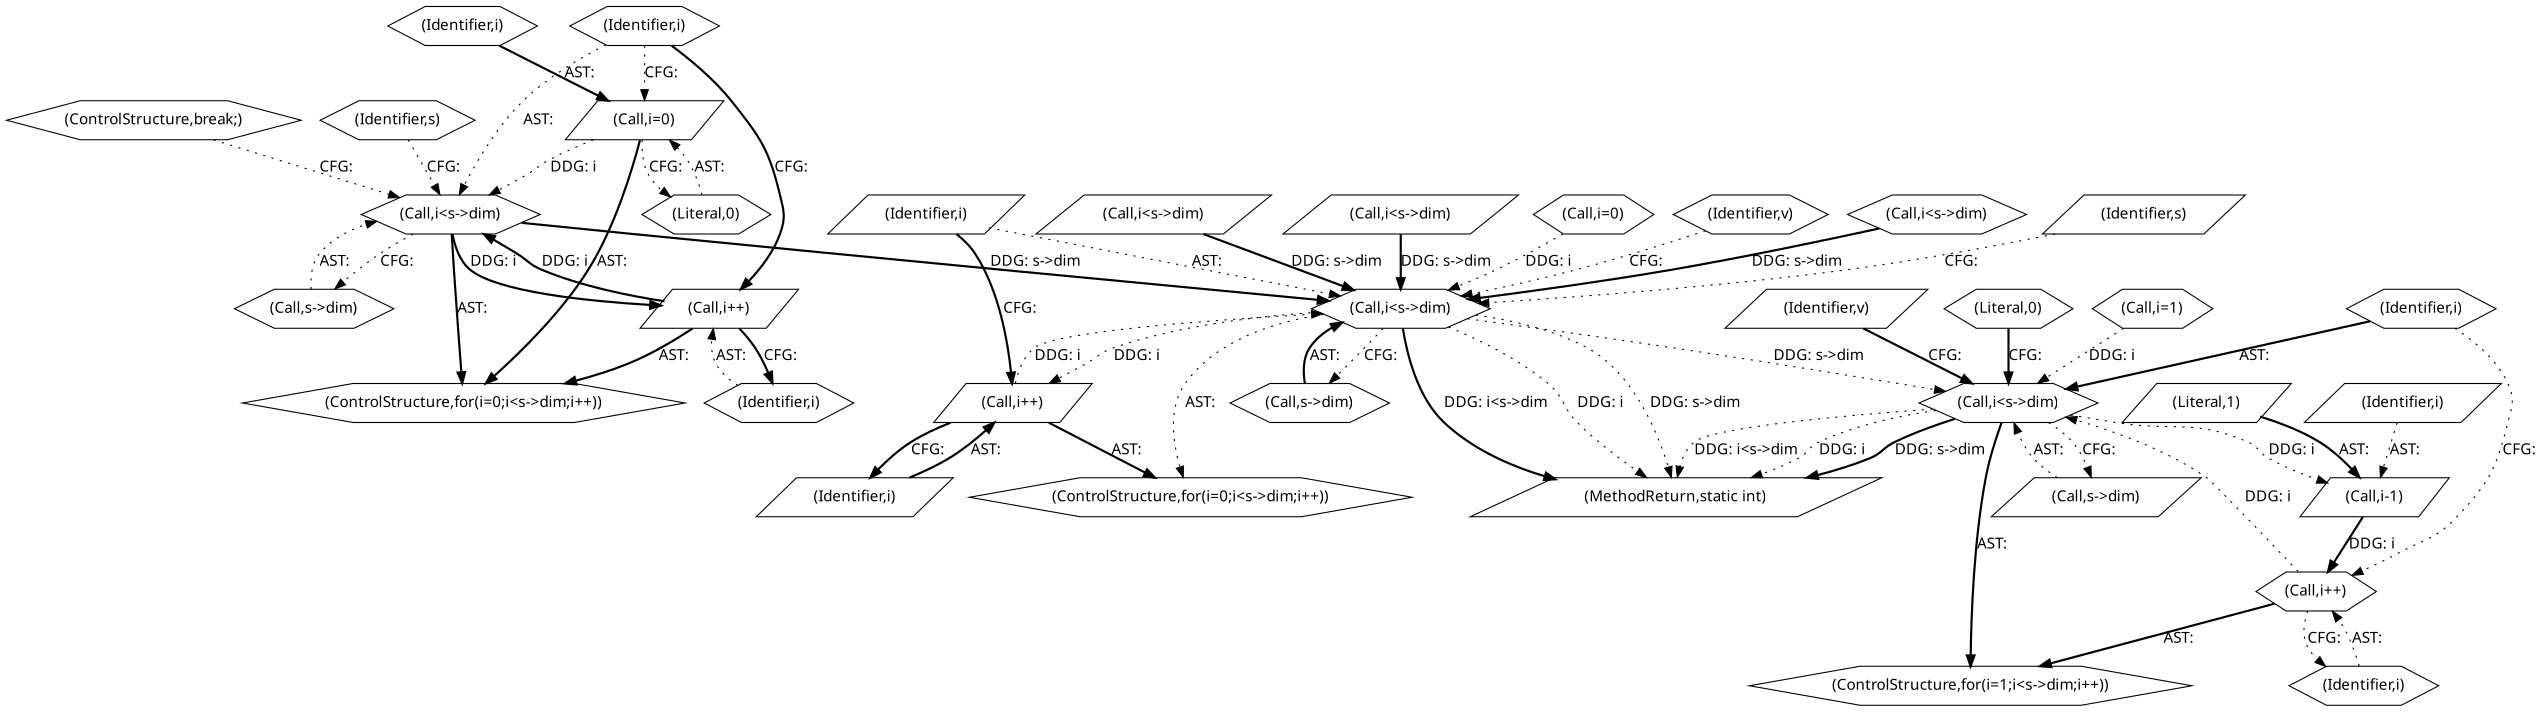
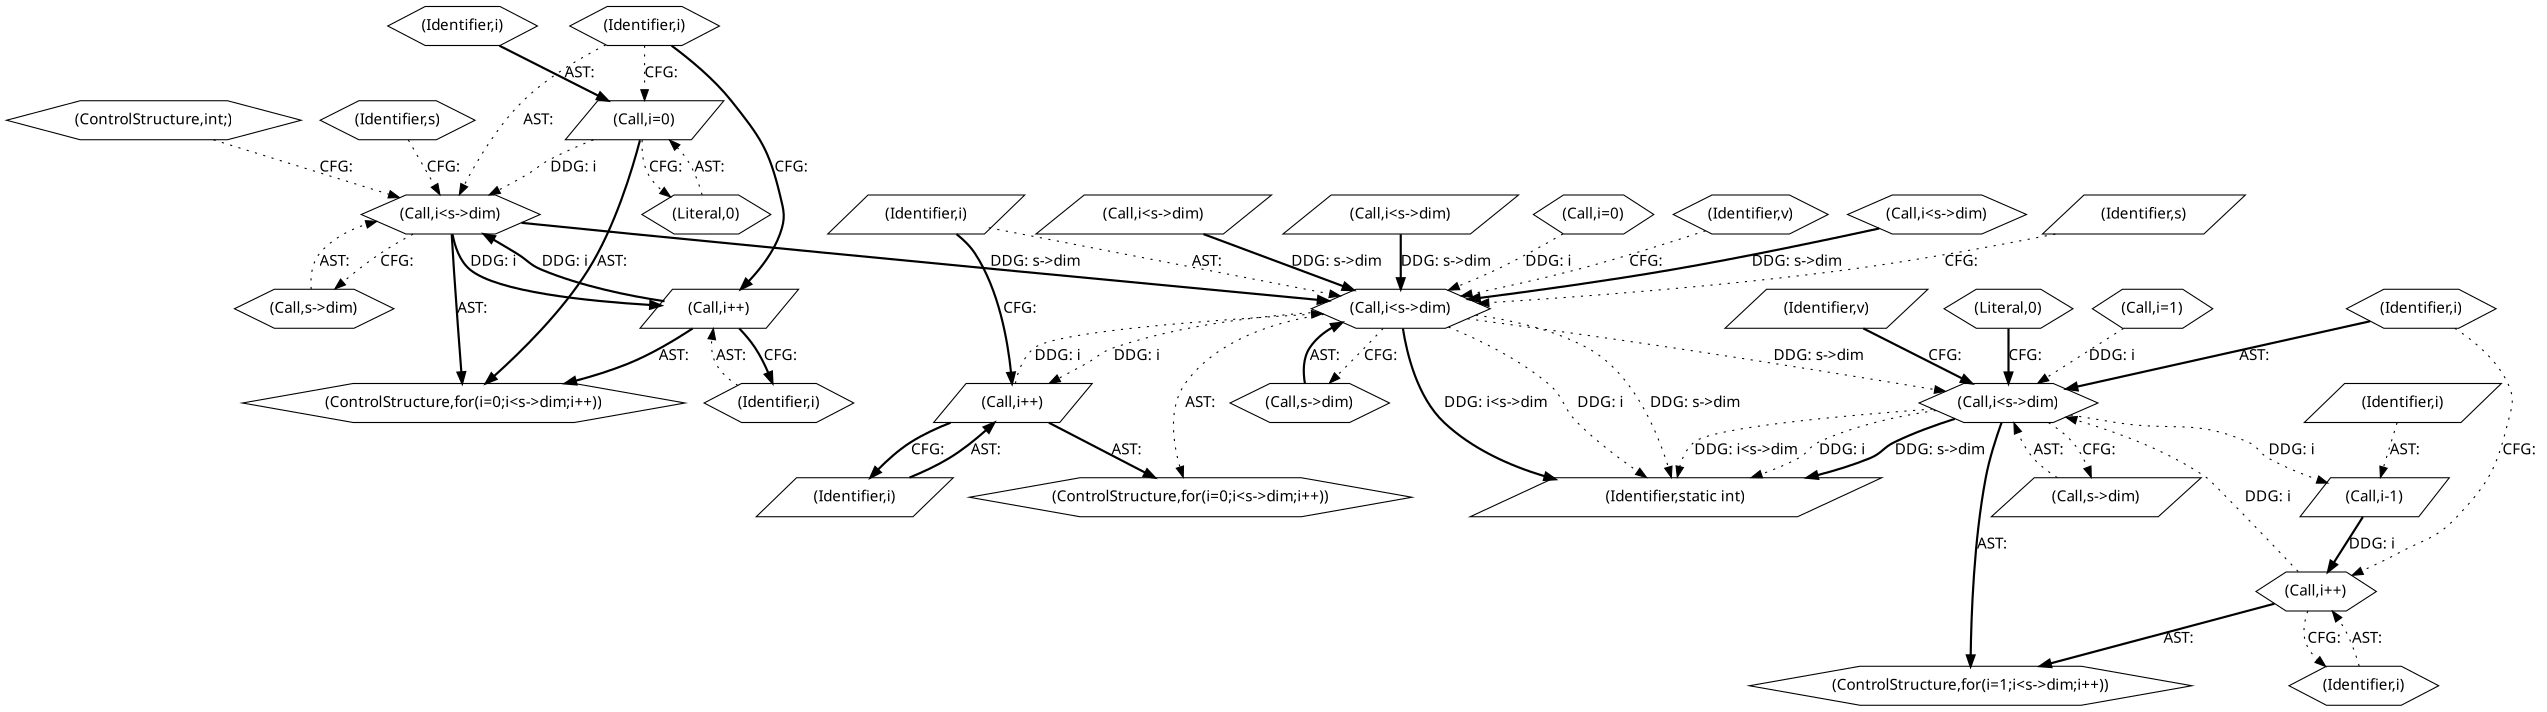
(154, 120) -> (154, 120)
(2207, 403) -> none
(1676, 497) -> (1676, 497)
